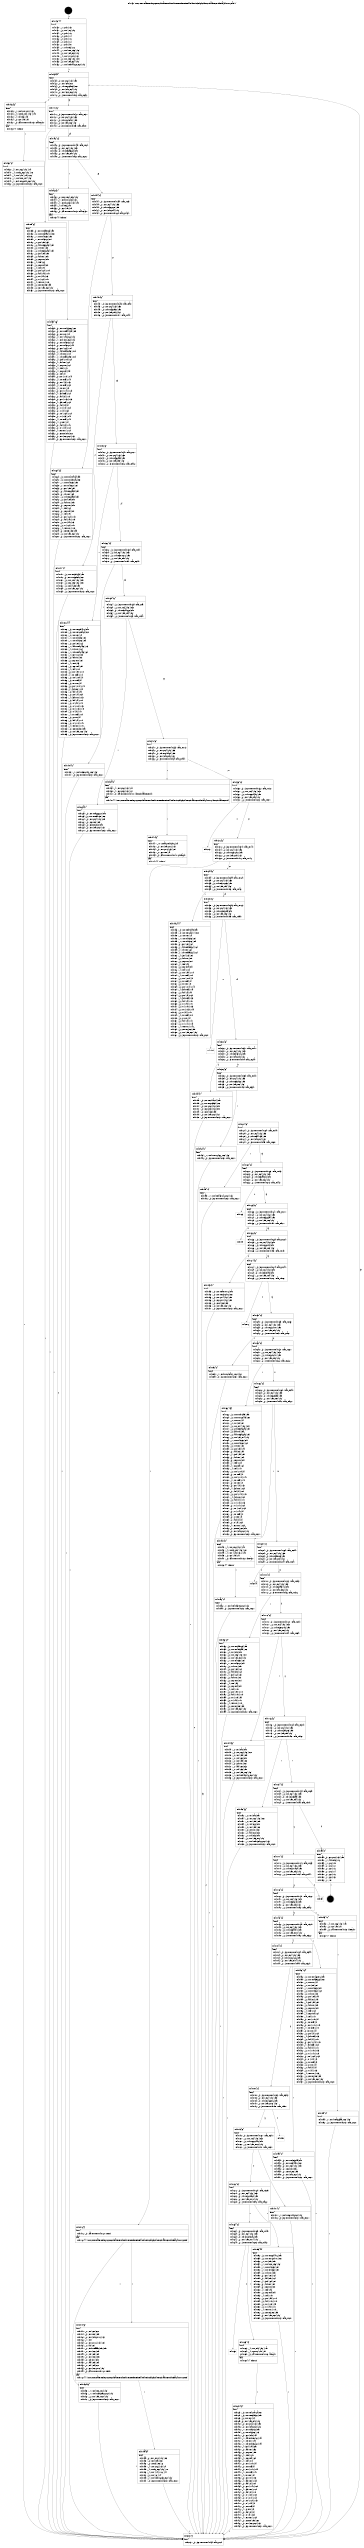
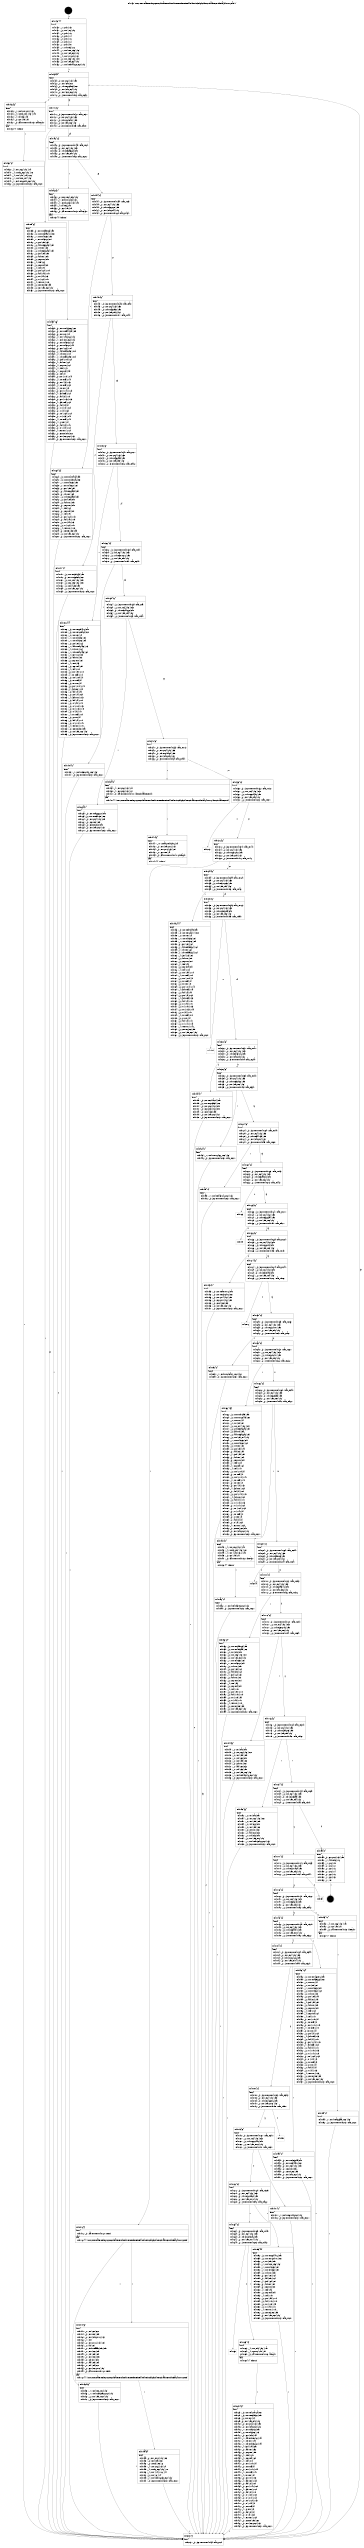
none -> (247, 1106)
(50, 1352) -> (50, 1352)
